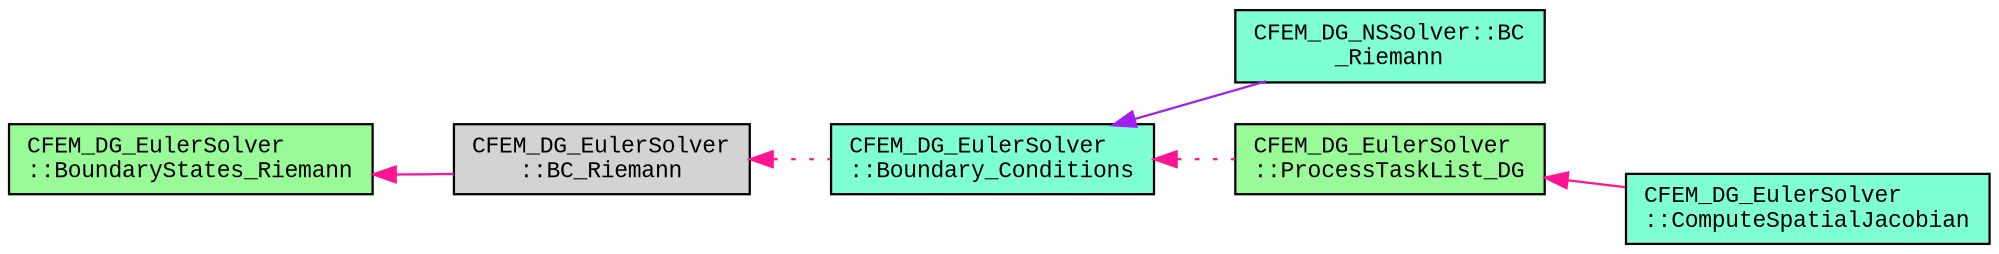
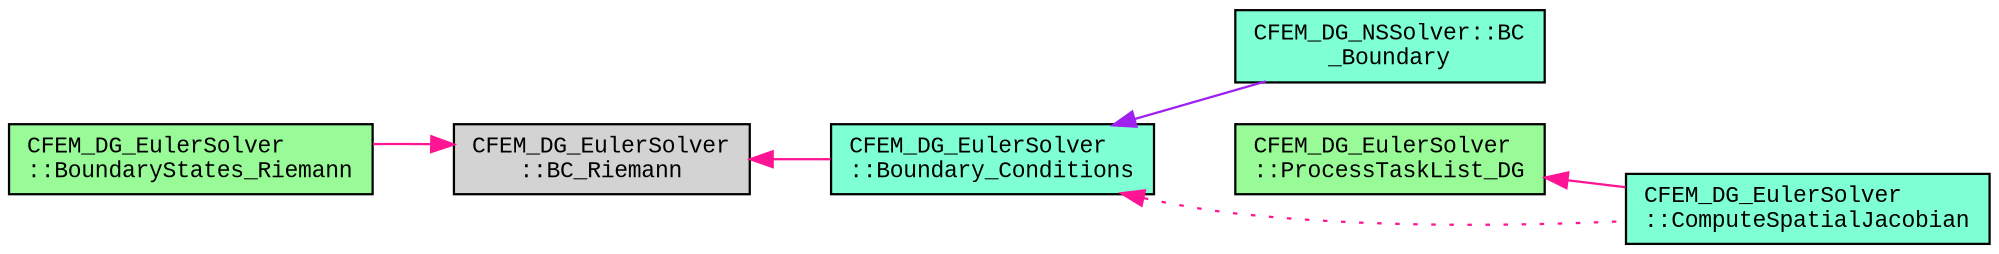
(1390, 46) -> (1390, 46)
(802, 159) -> (802, 159)
(1206, 159) -> (1384, 223)
(425, 174) -> (402, 144)
